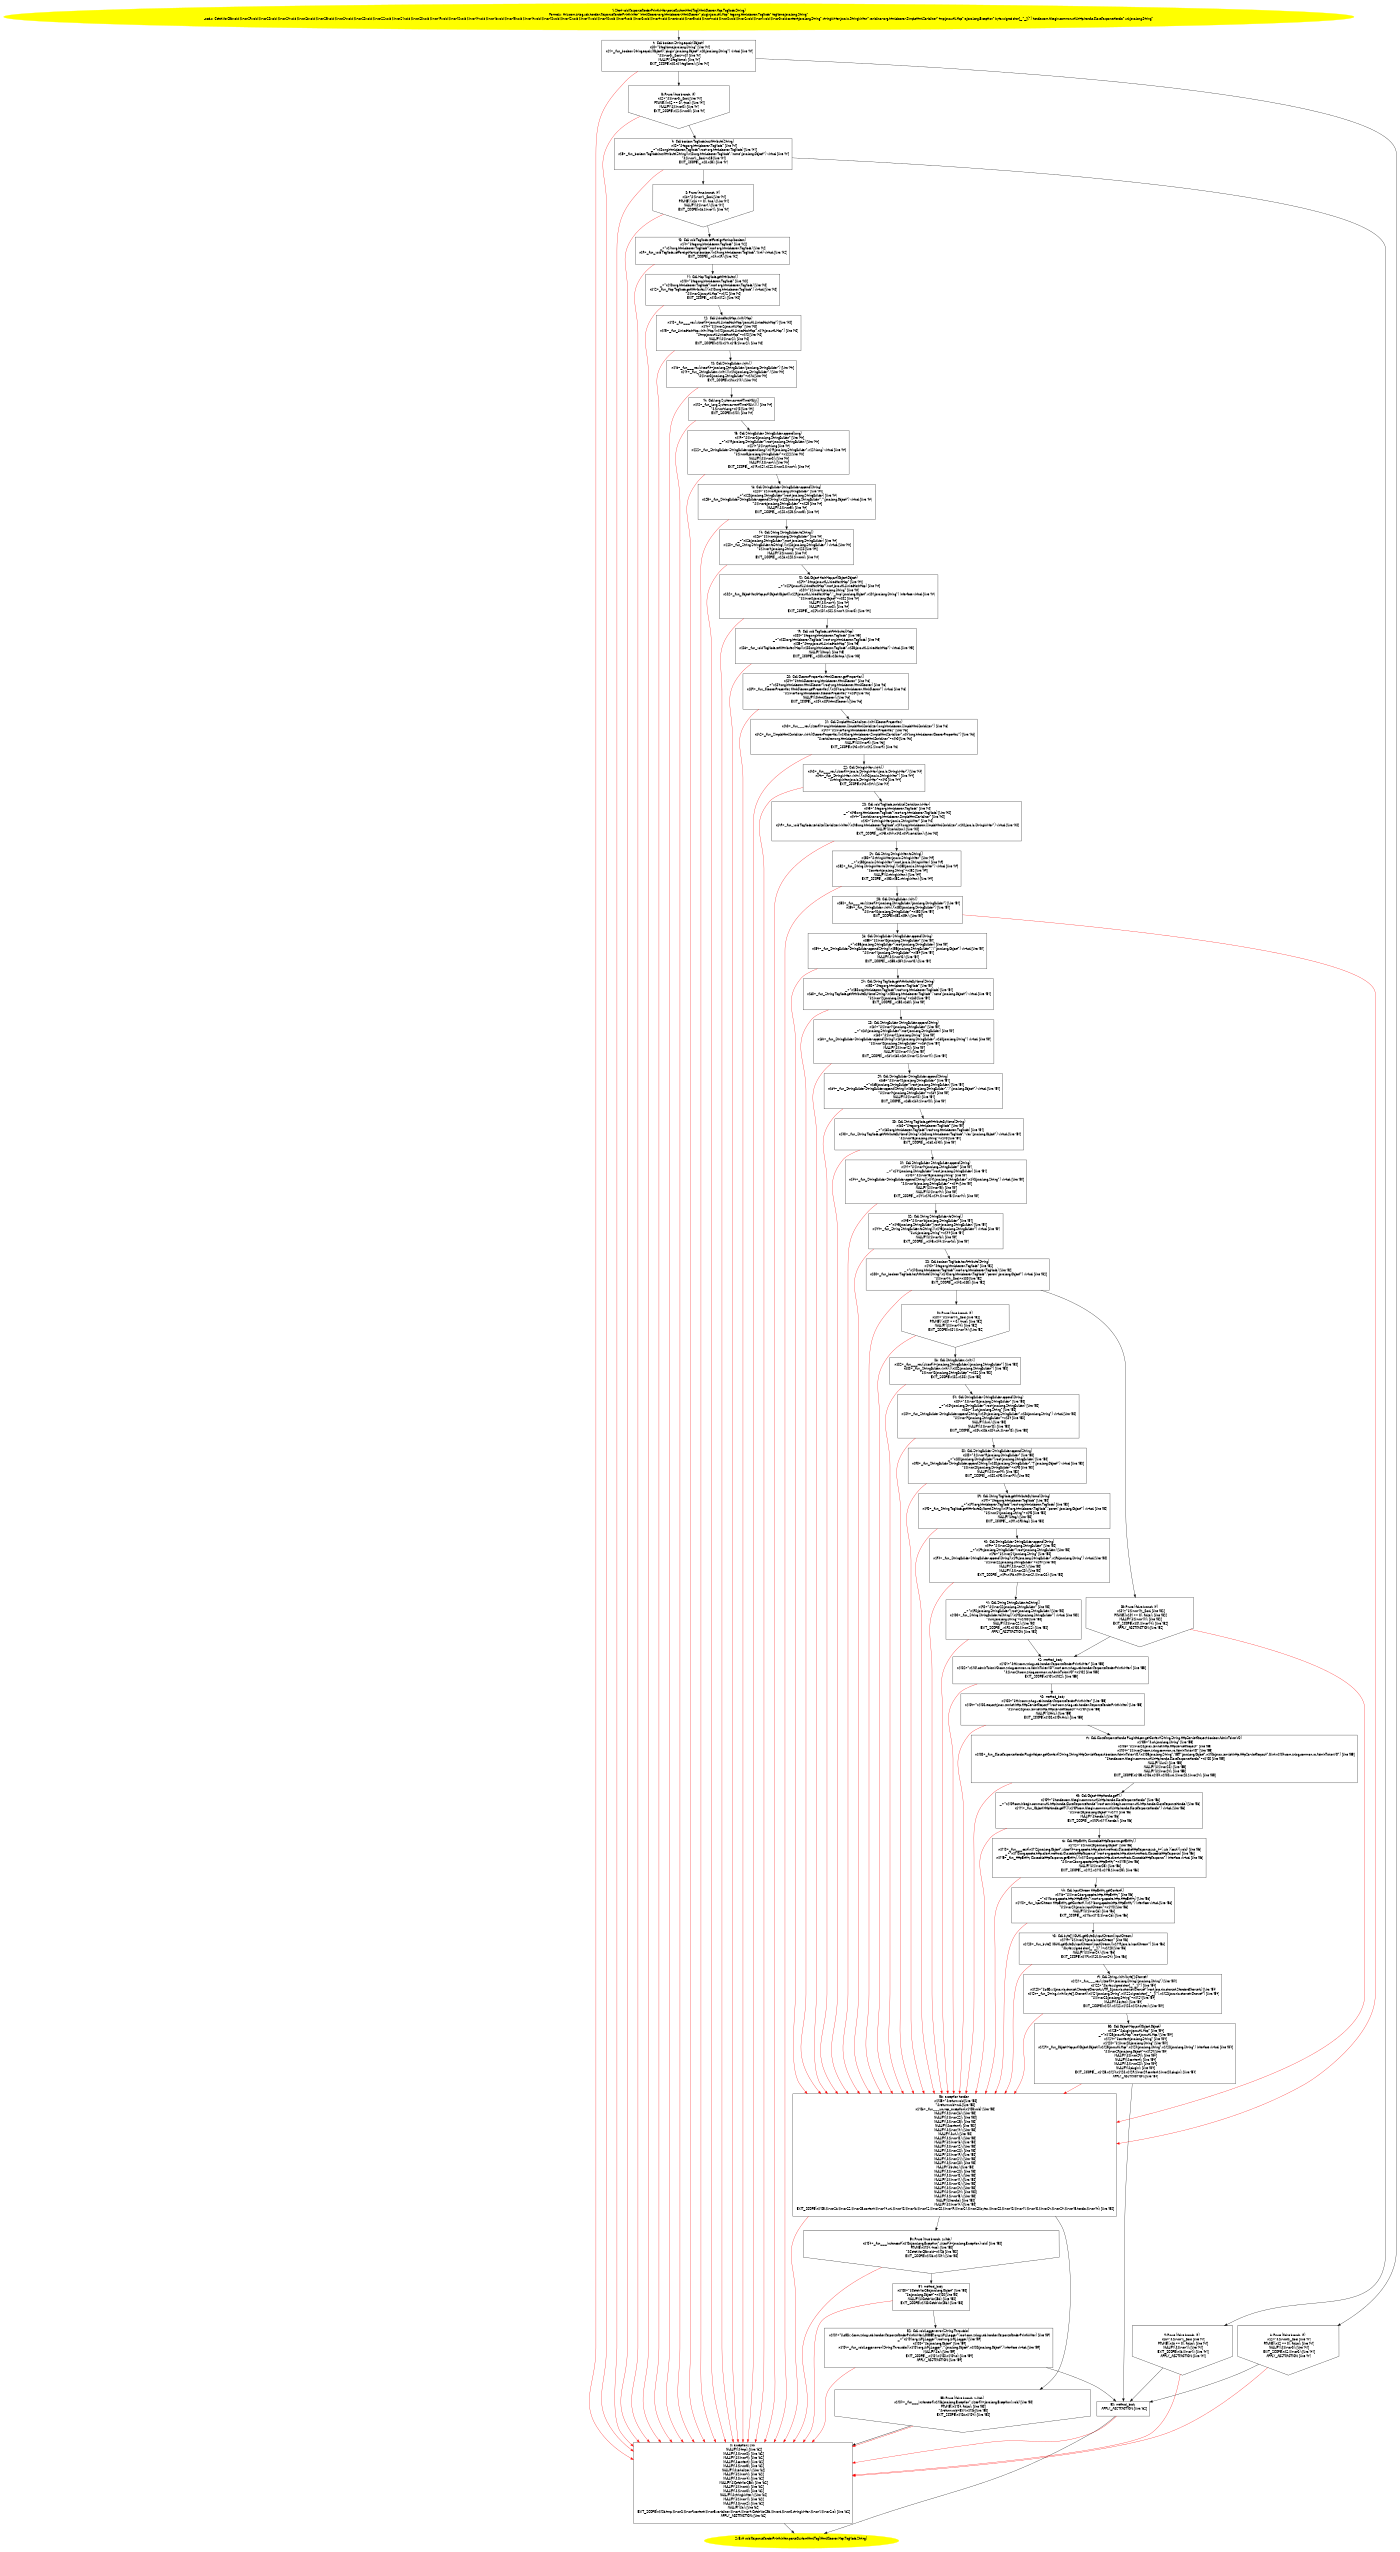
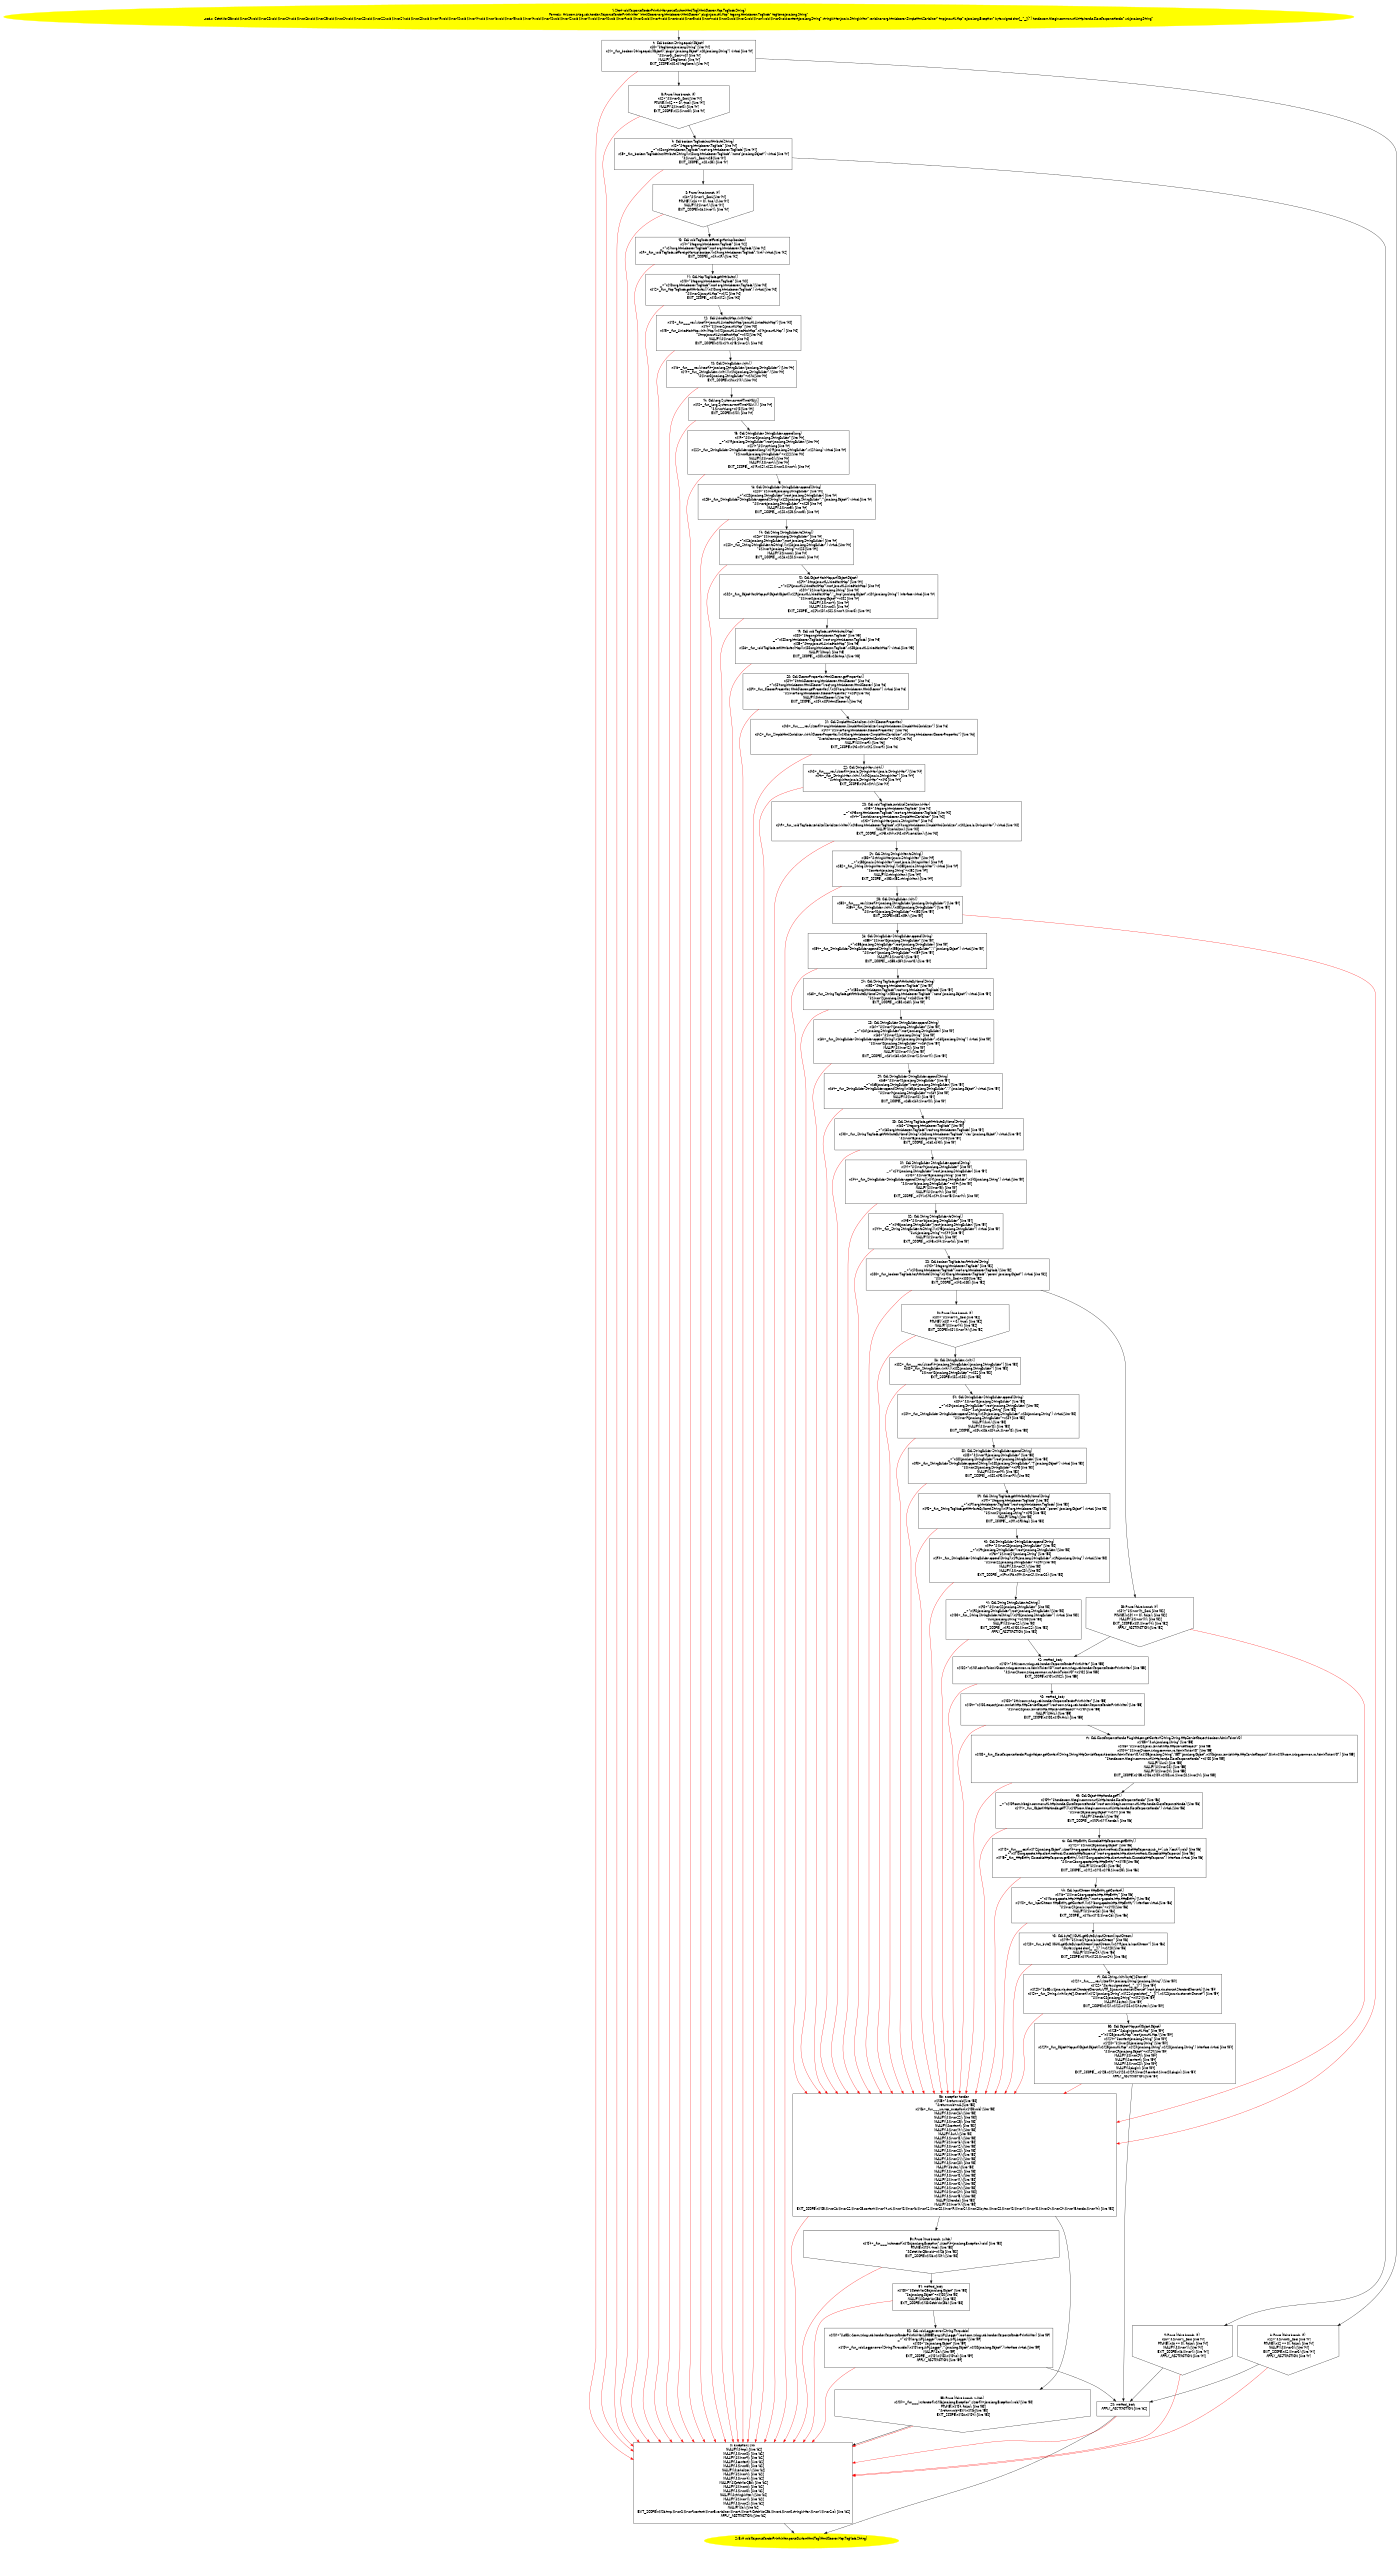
(1123, 2409) -> (1123, 2409)
